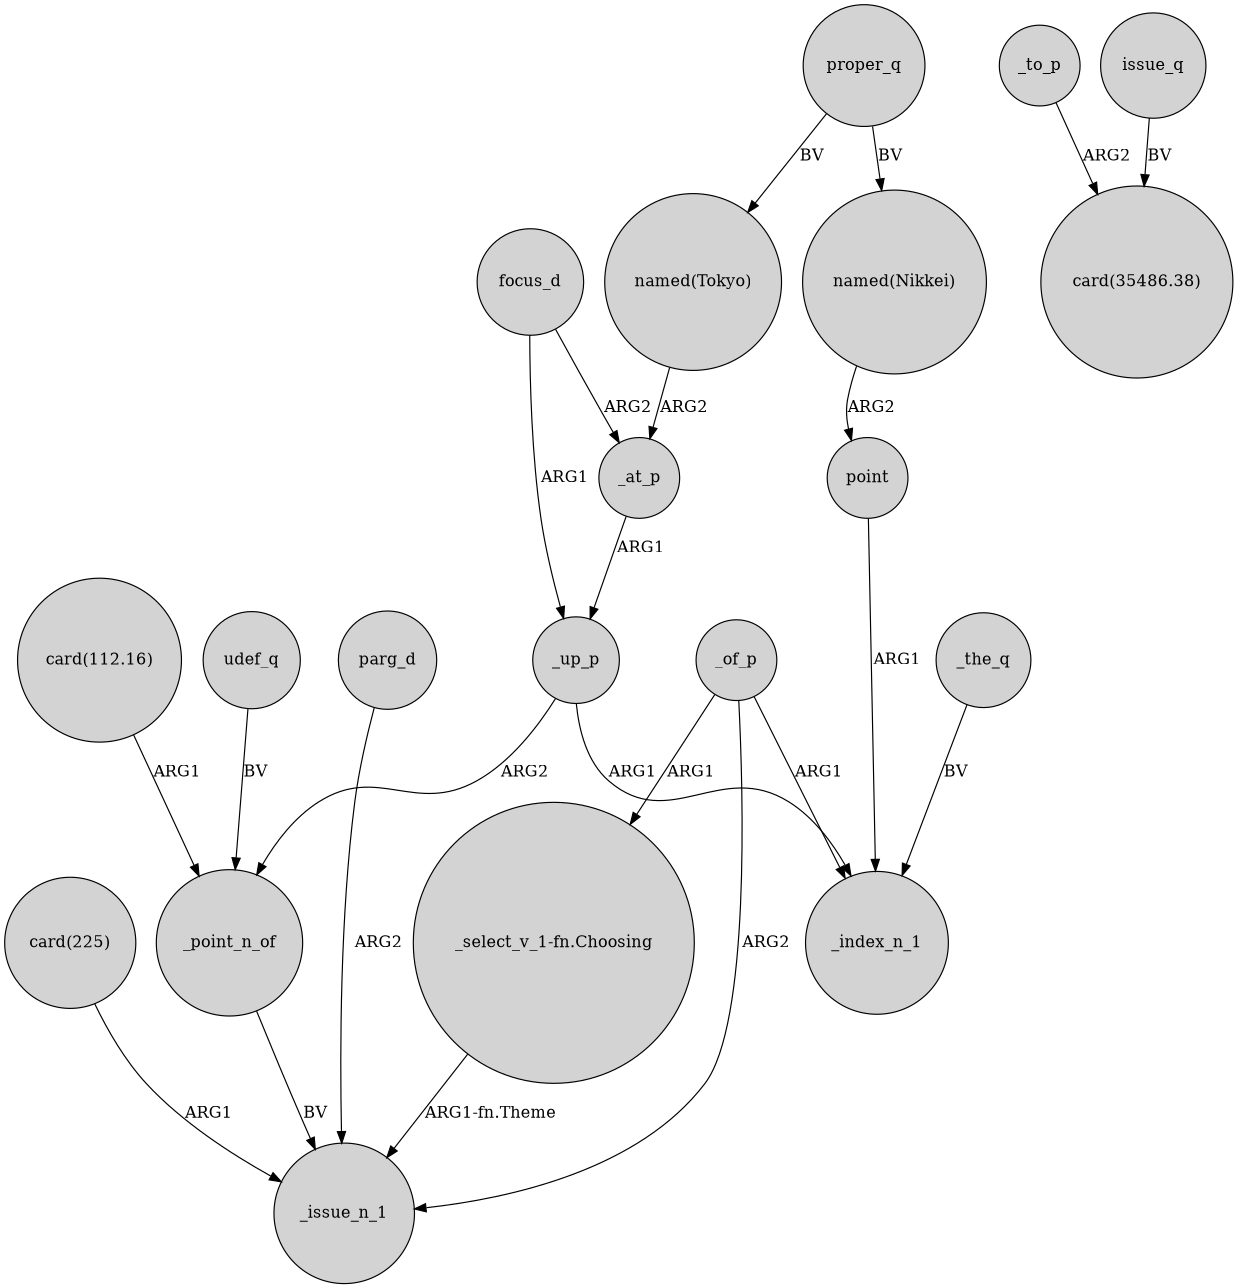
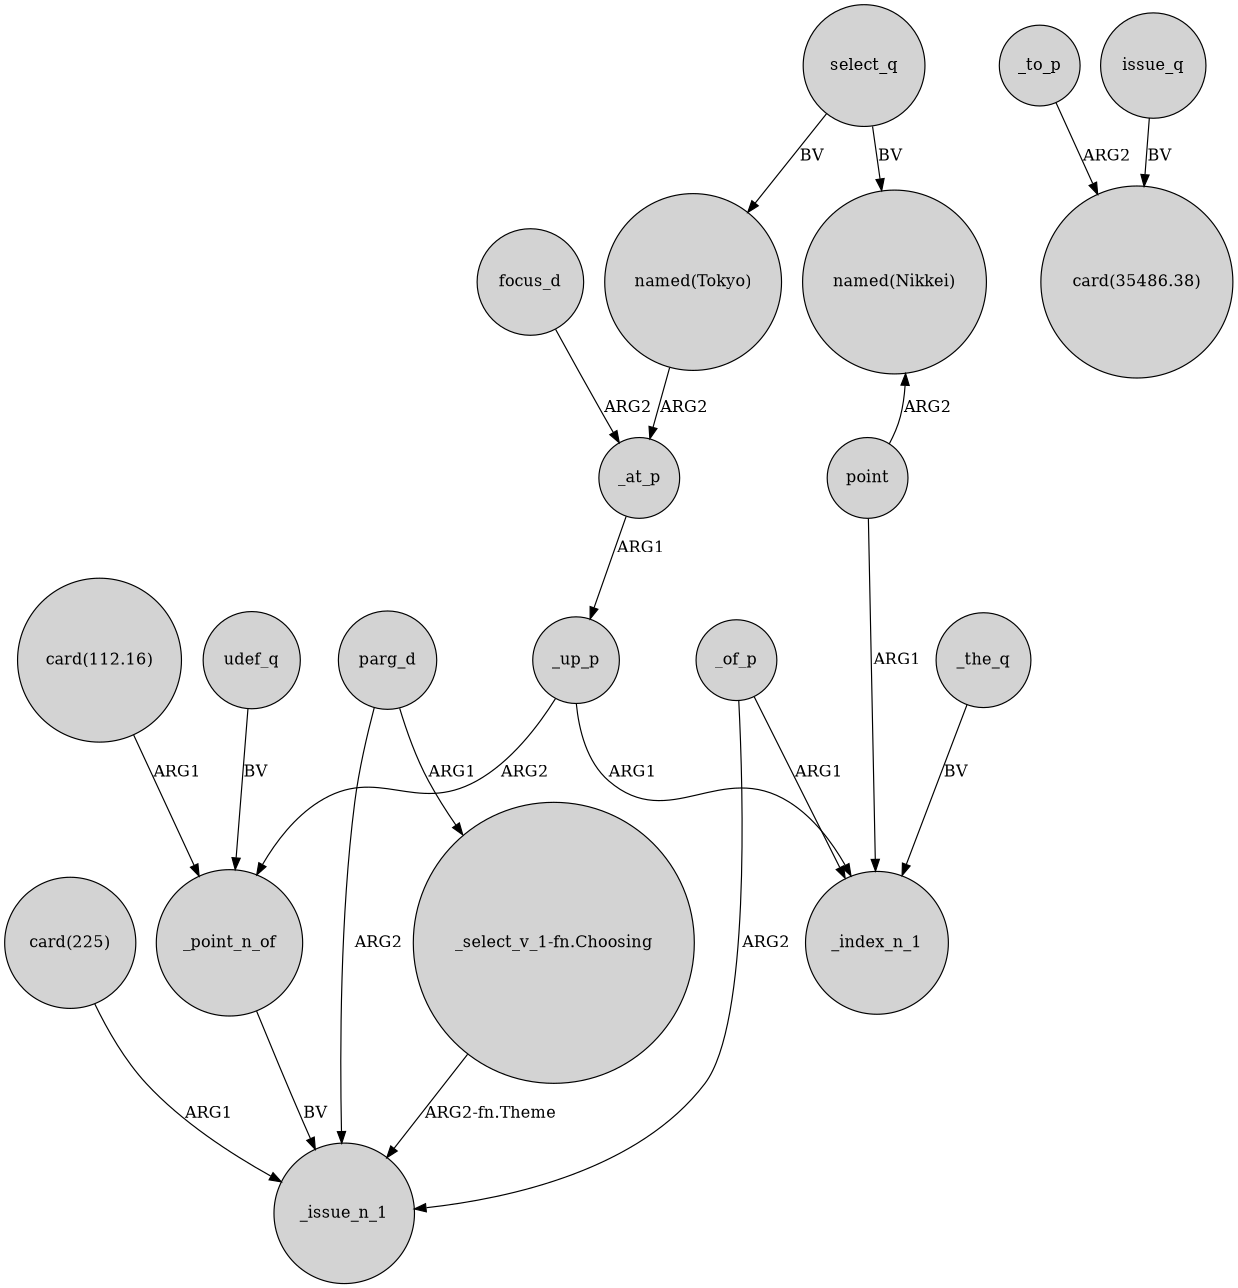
(864, 66) -> (864, 66)
(848, 397) -> (901, 416)
(536, 472) -> none
(676, 754) -> (423, 769)
(491, 1113) -> (491, 1113)
